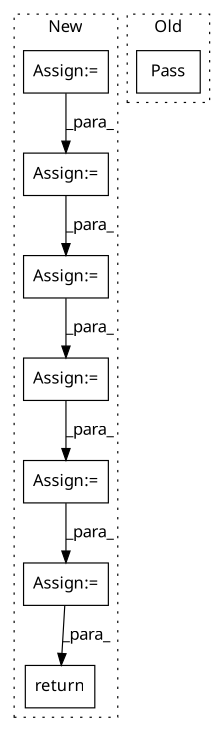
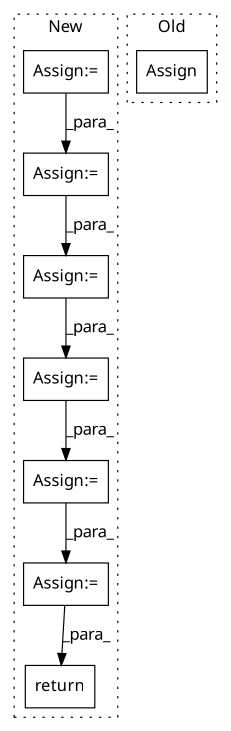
(168, 72) -> (172, 72)
